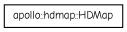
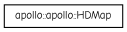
(64, 16) -> (64, 16)
